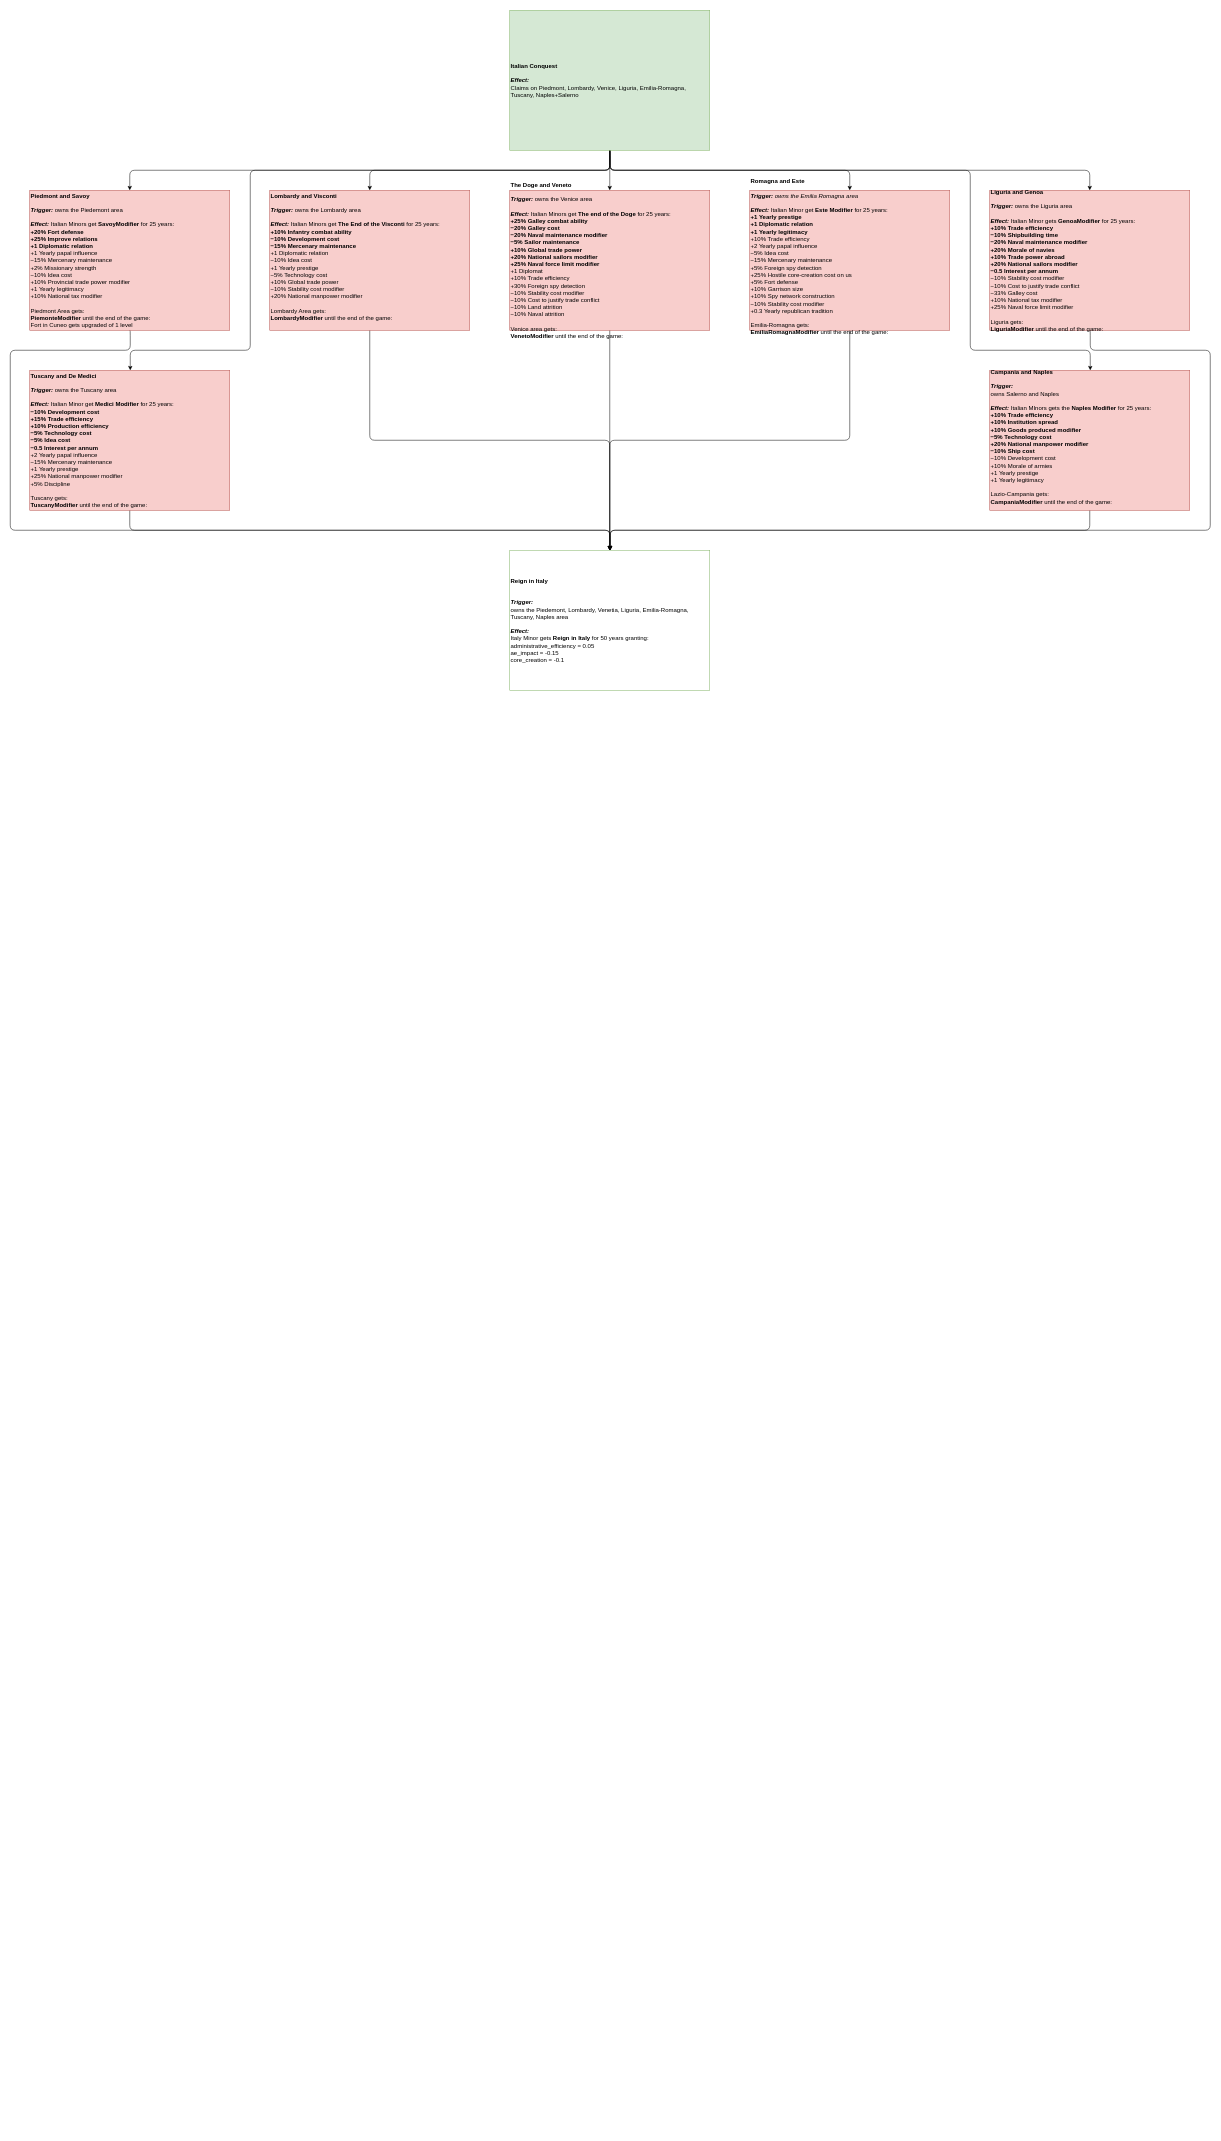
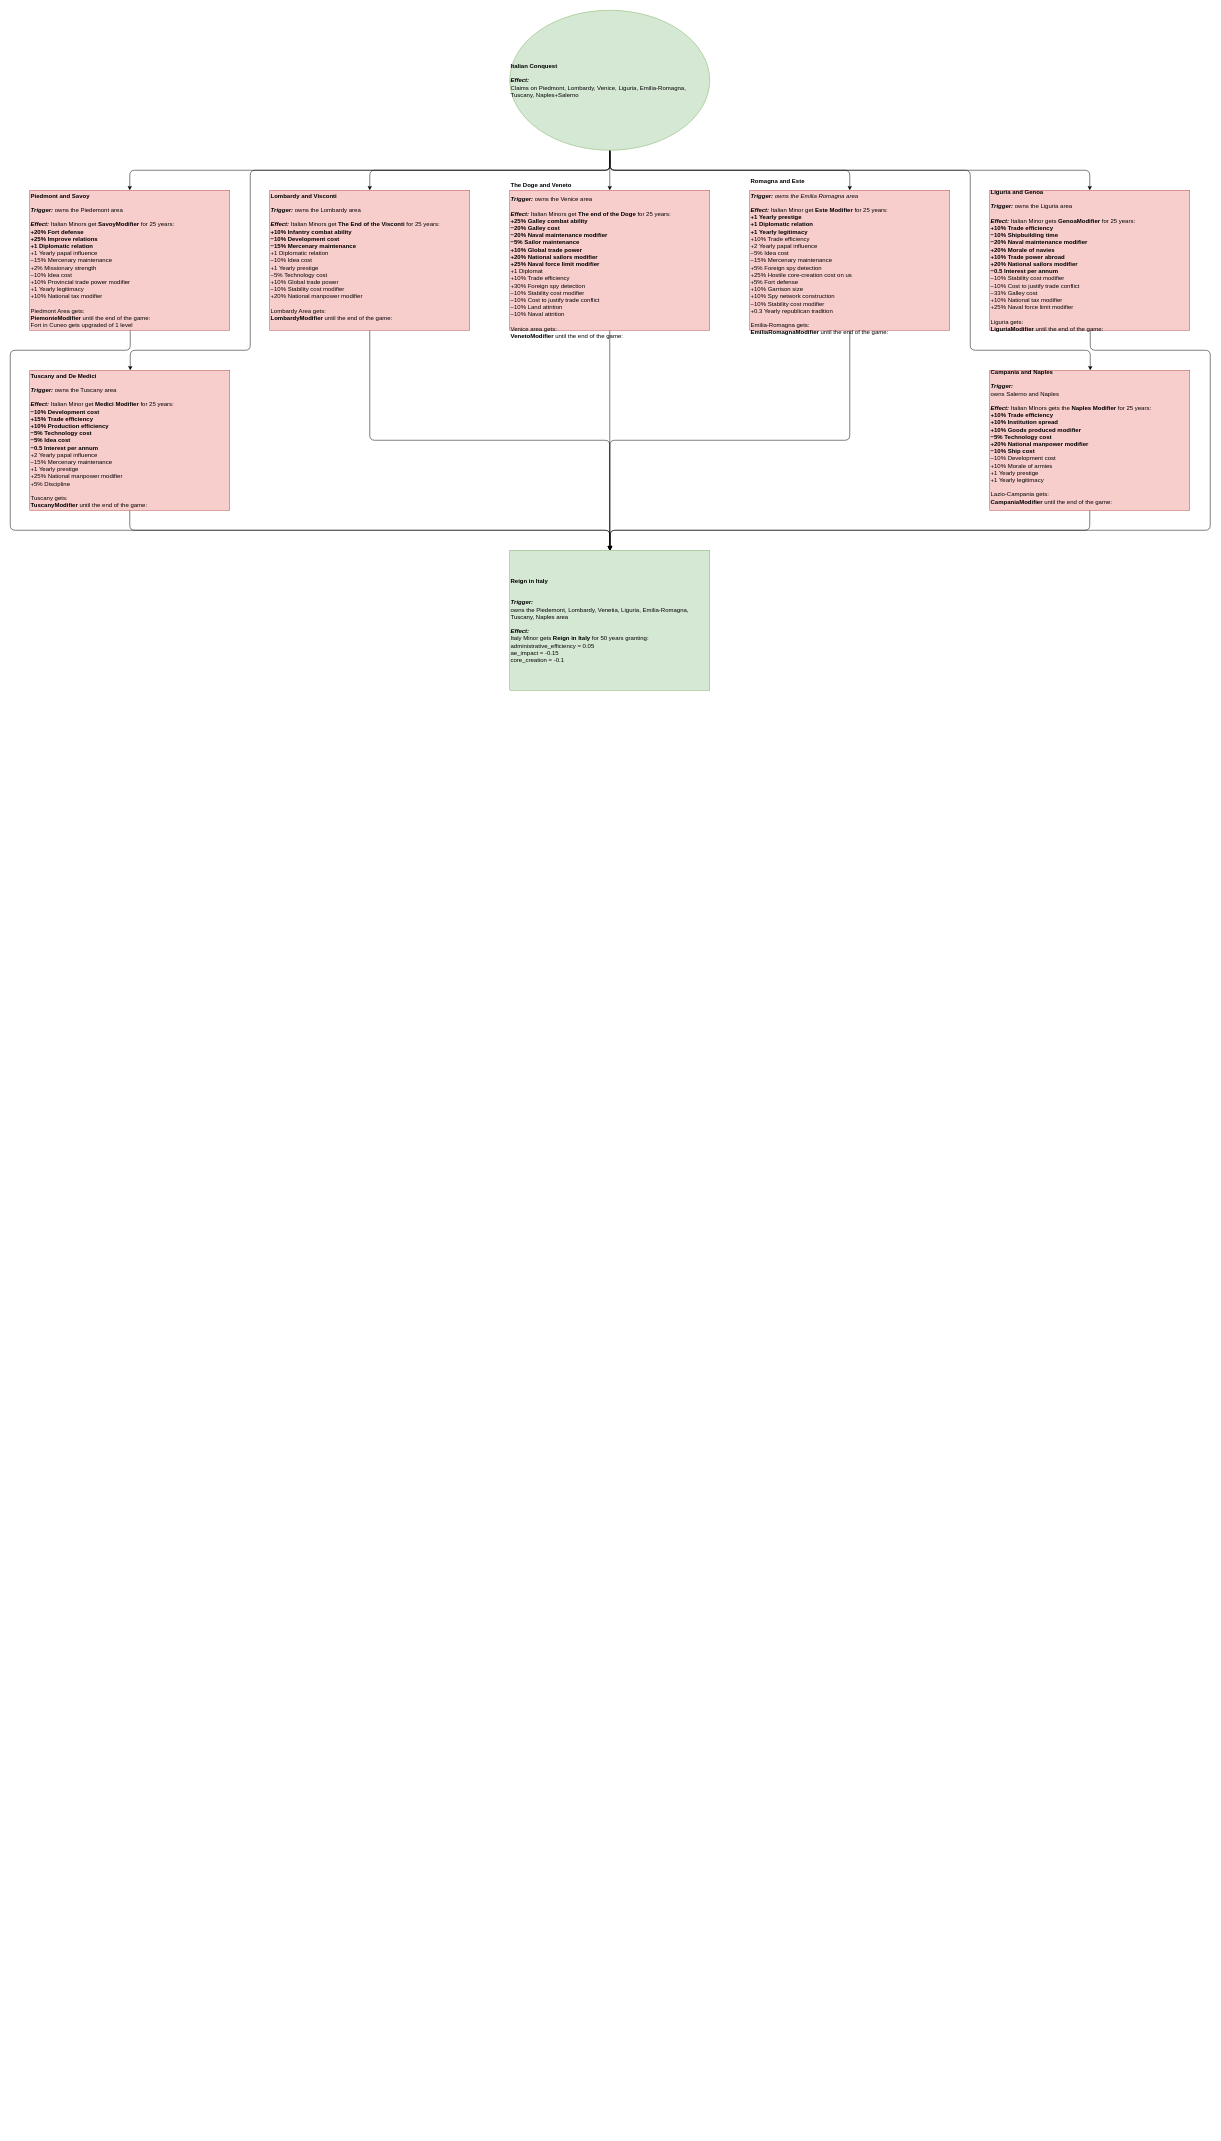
(610, 80) -> (610, 80)
(610, 620) -> (610, 620)
